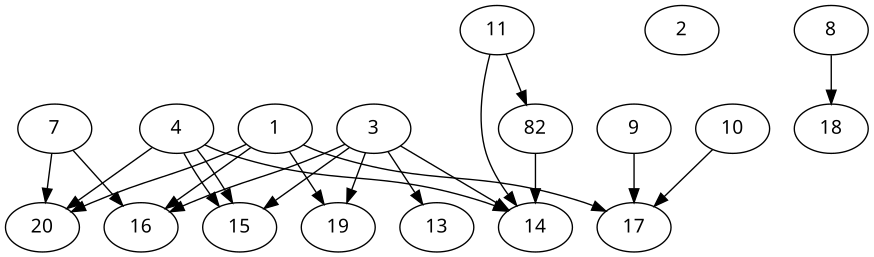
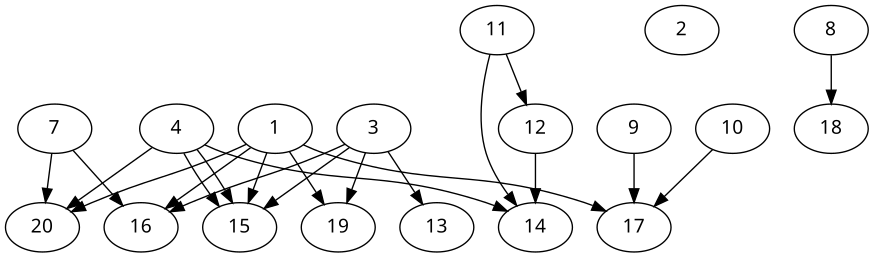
(535, 129) -> (535, 129)
(437, 167) -> none
none -> (260, 171)
